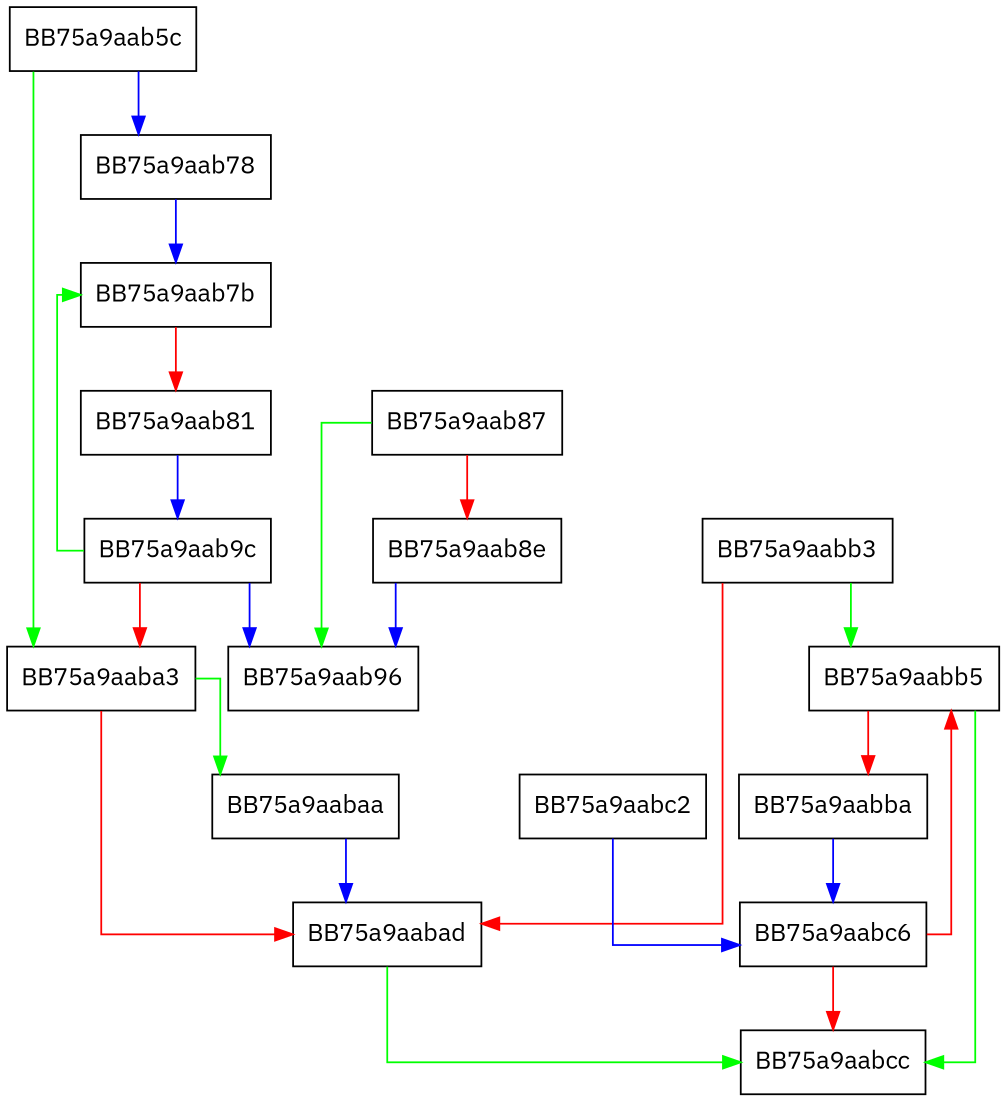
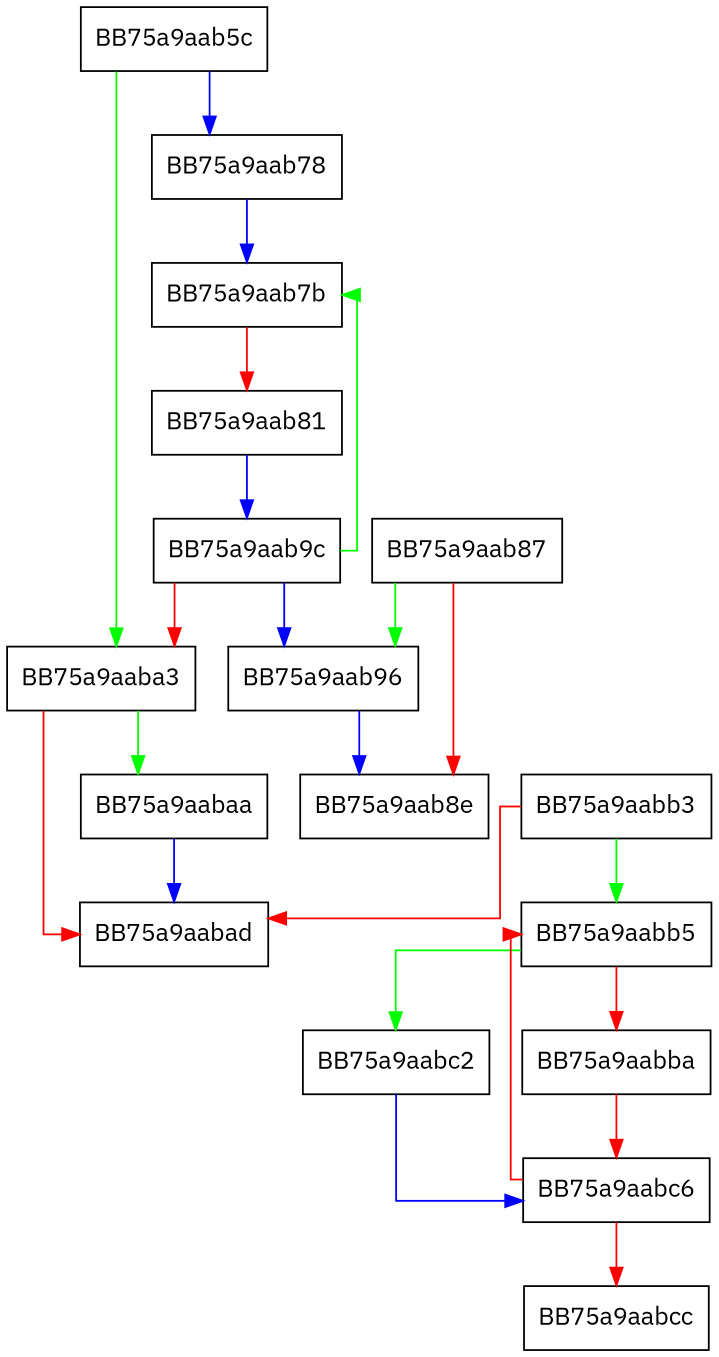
(396, 606) -> (359, 733)
(833, 861) -> (616, 1117)
(975, 902) -> (427, 950)
(507, 1062) -> none
